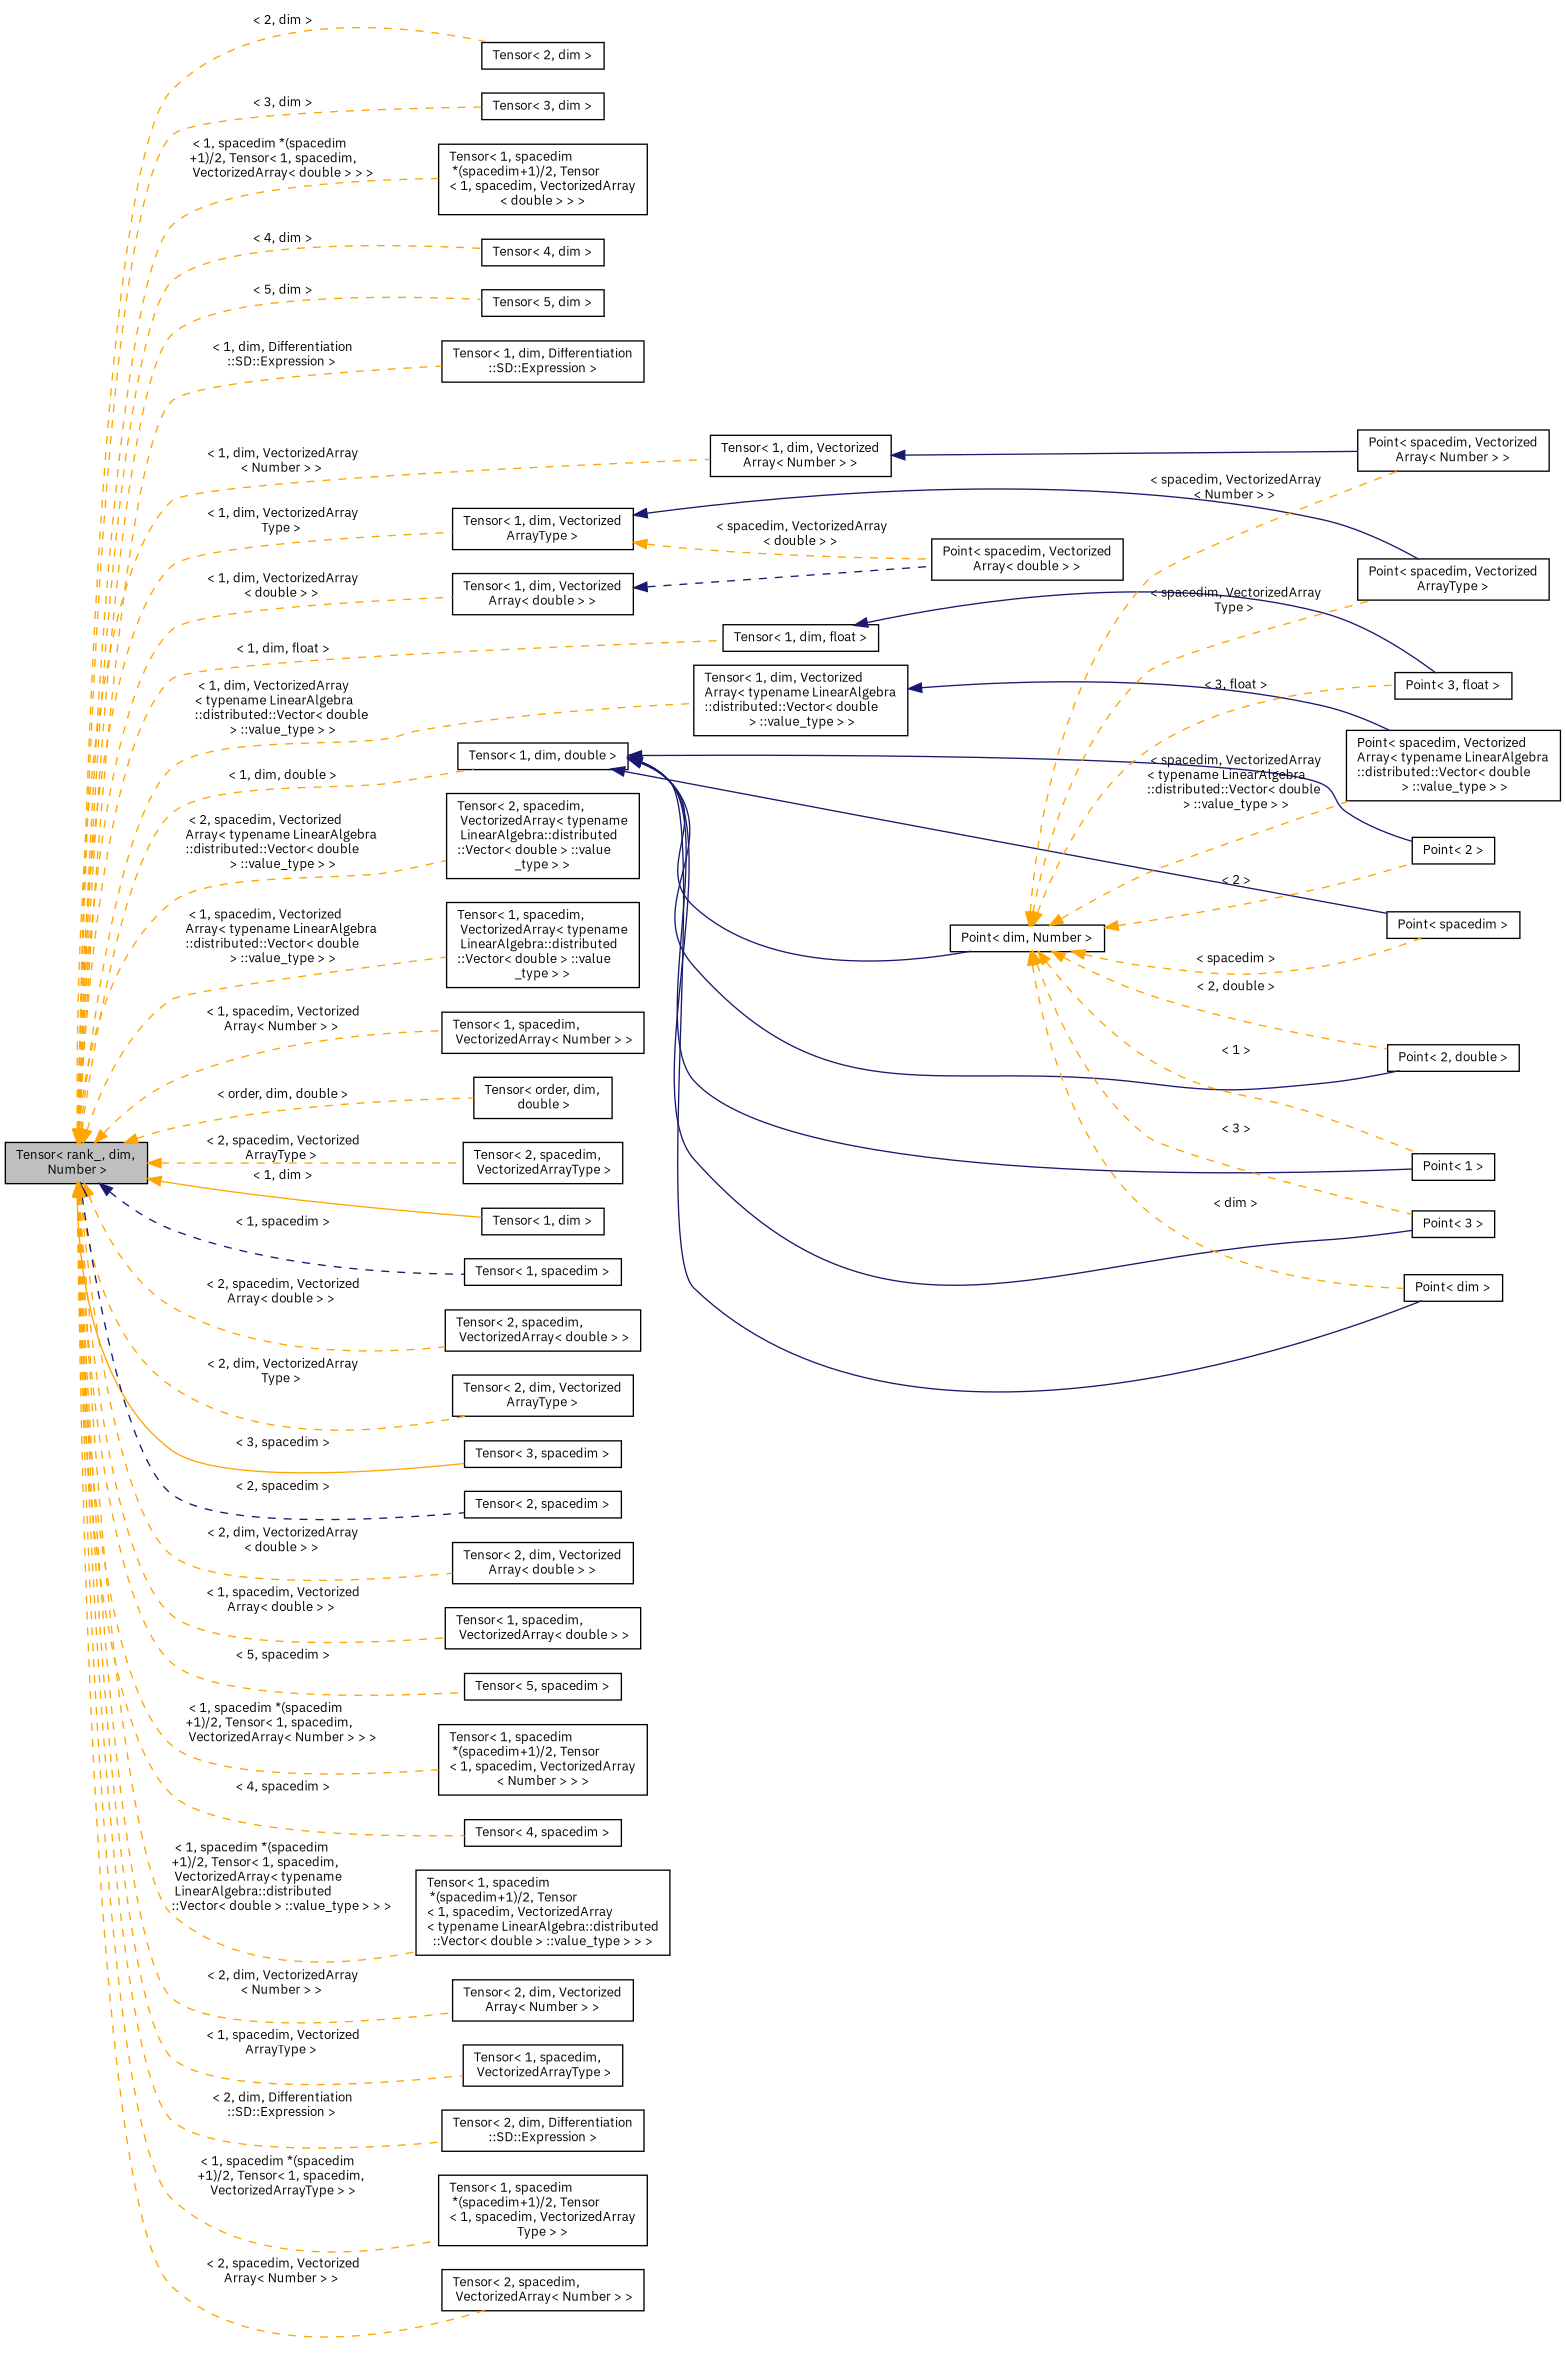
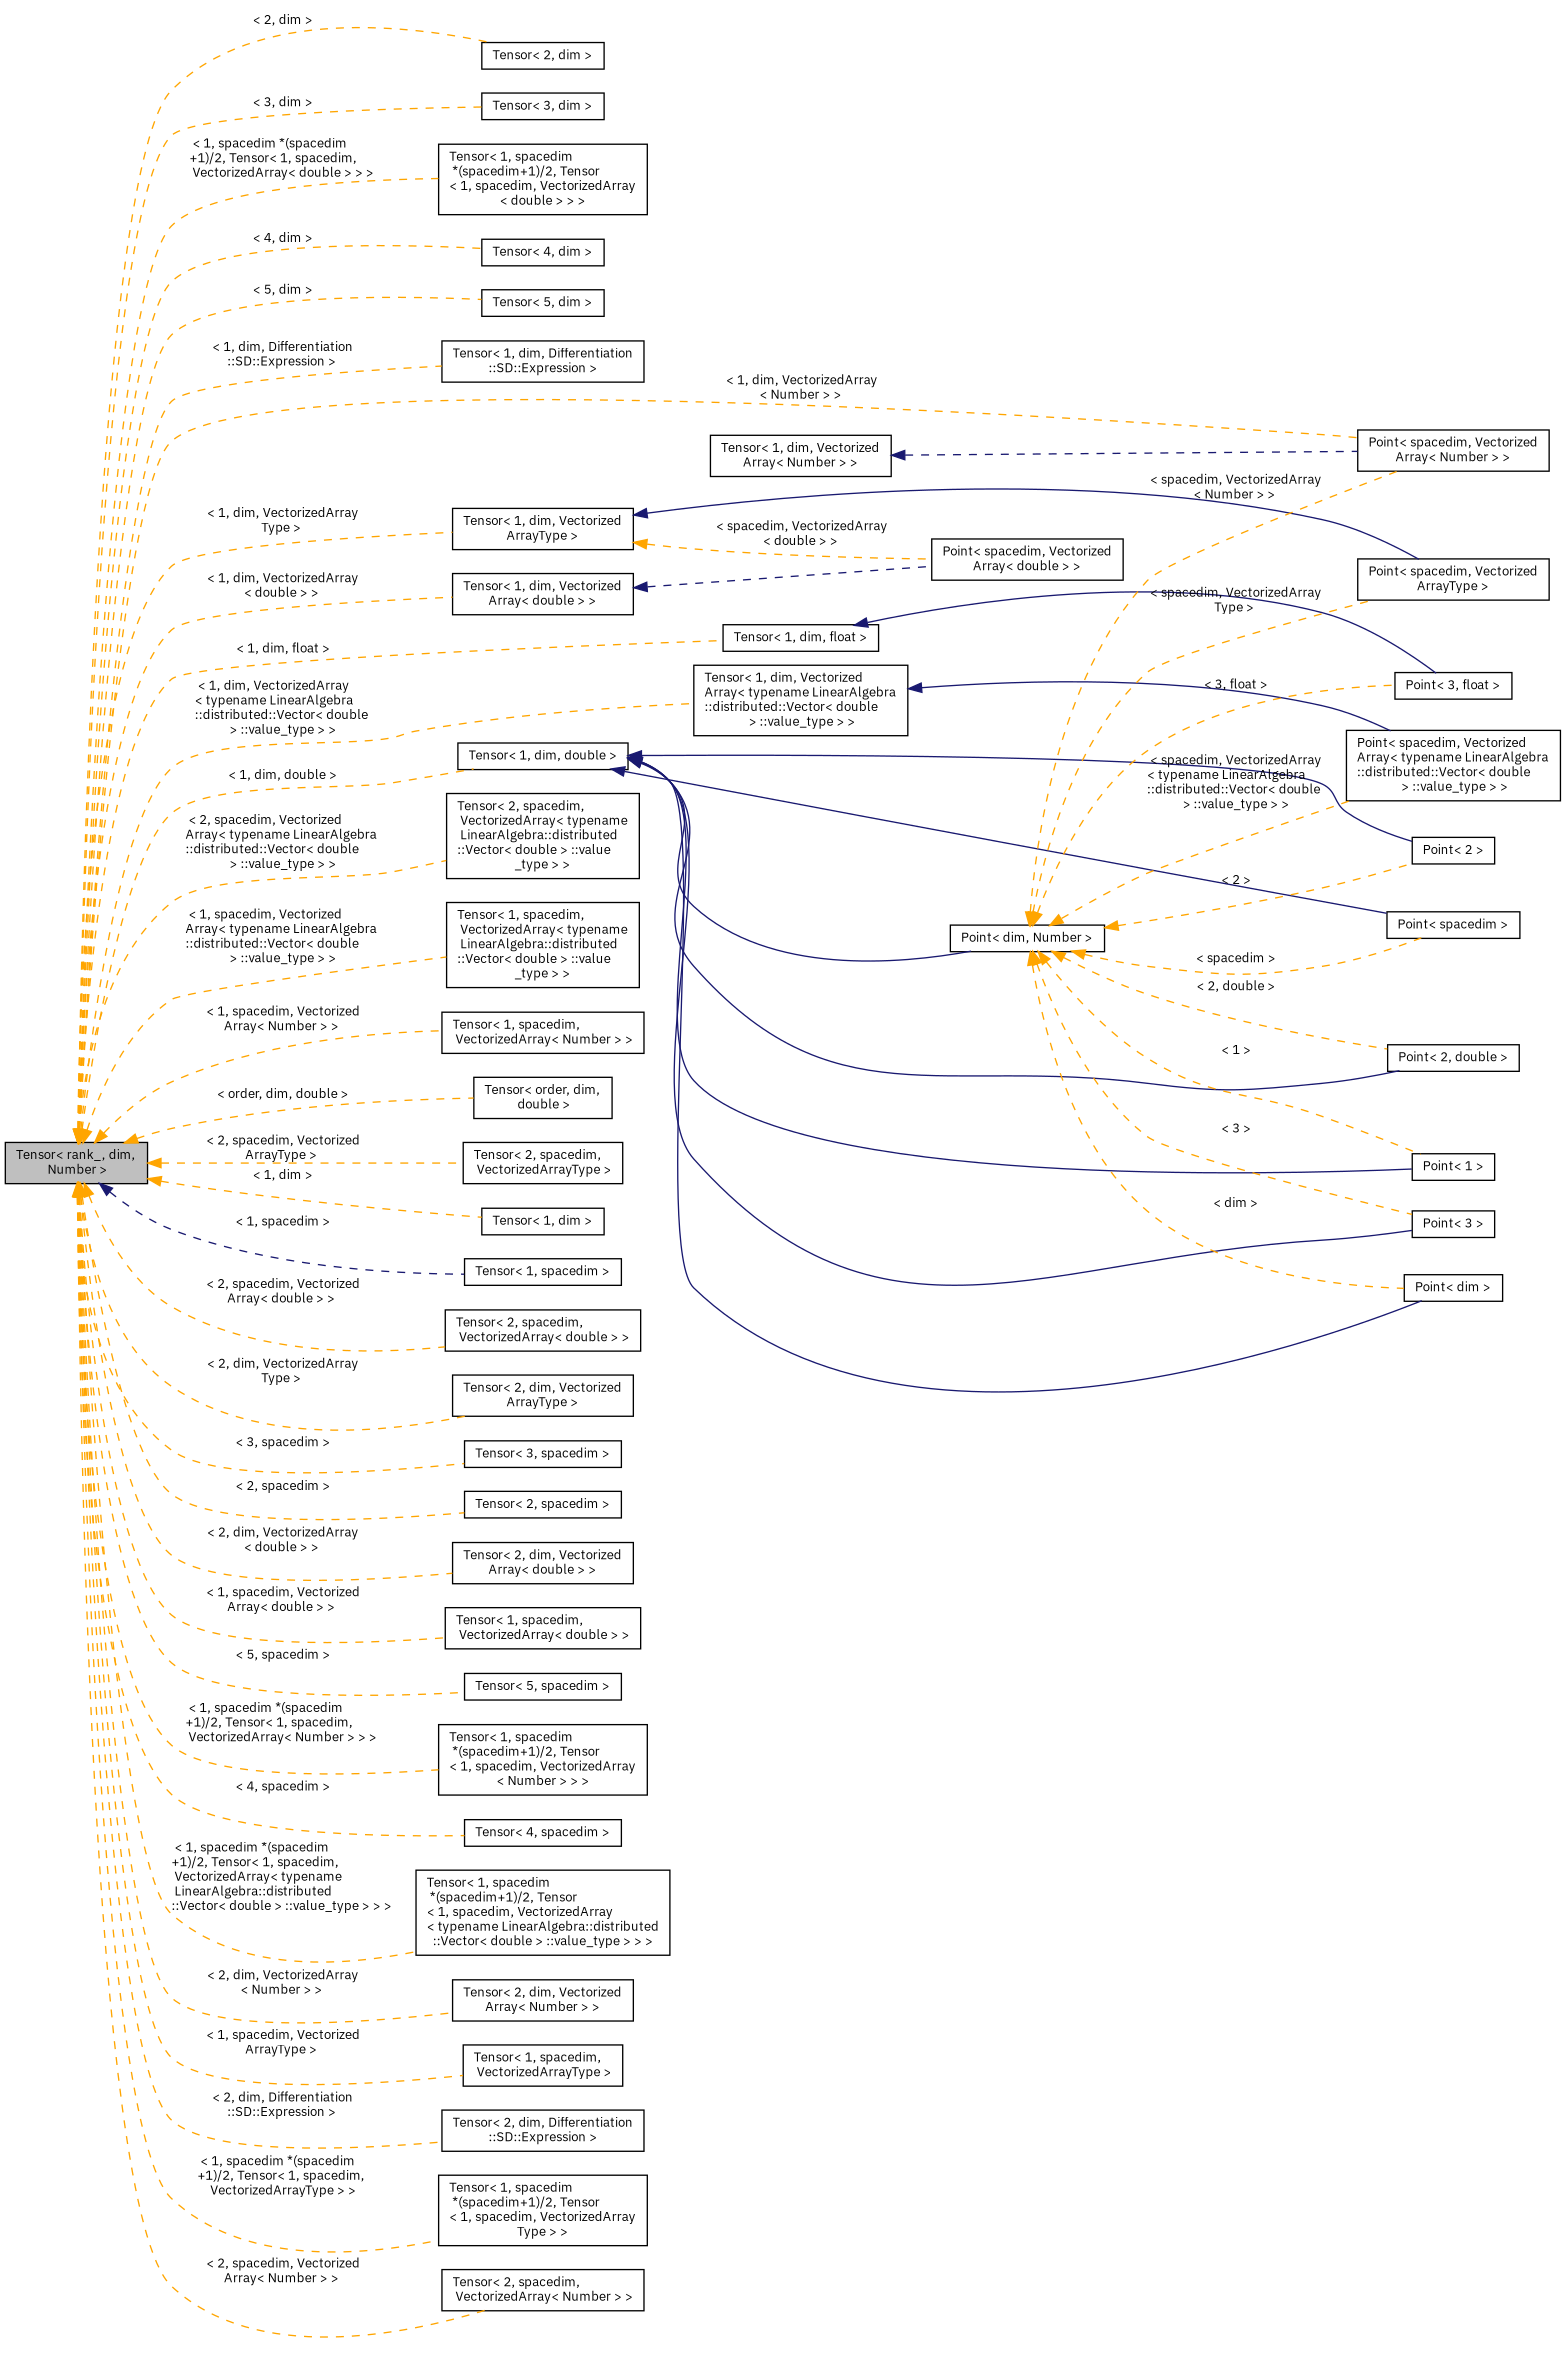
(1131, 453) -> (1131, 453)
(143, 544) -> (414, 402)
(321, 1202) -> (321, 1202)
(179, 1454) -> (179, 1454)
(166, 1487) -> (166, 1487)
